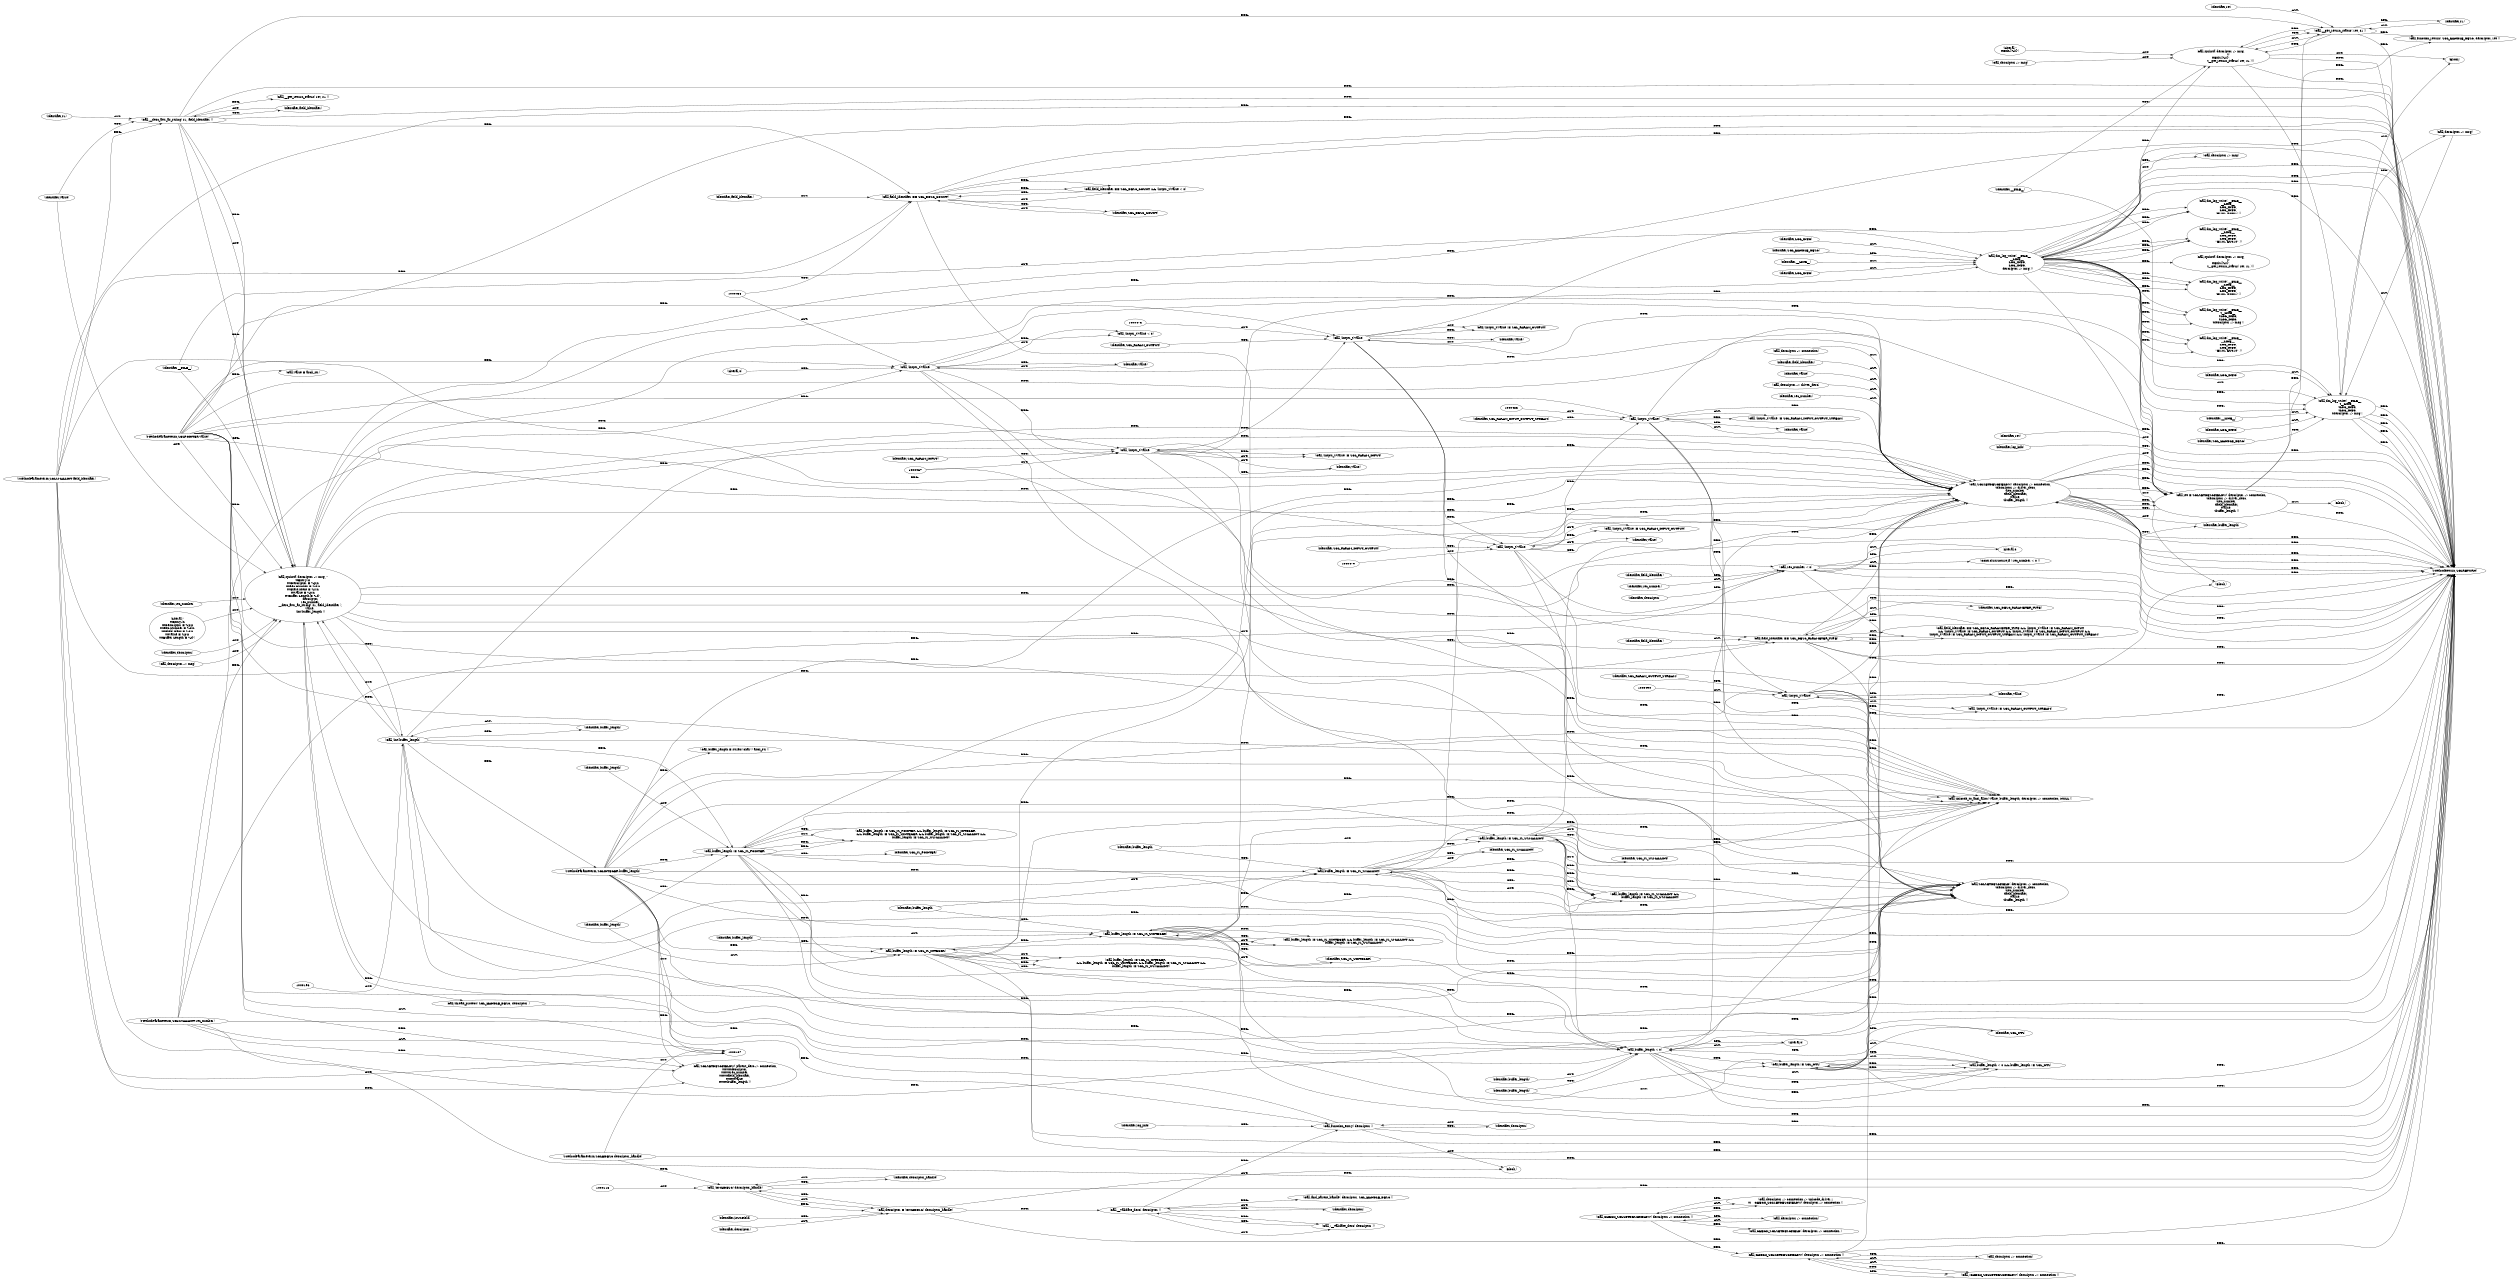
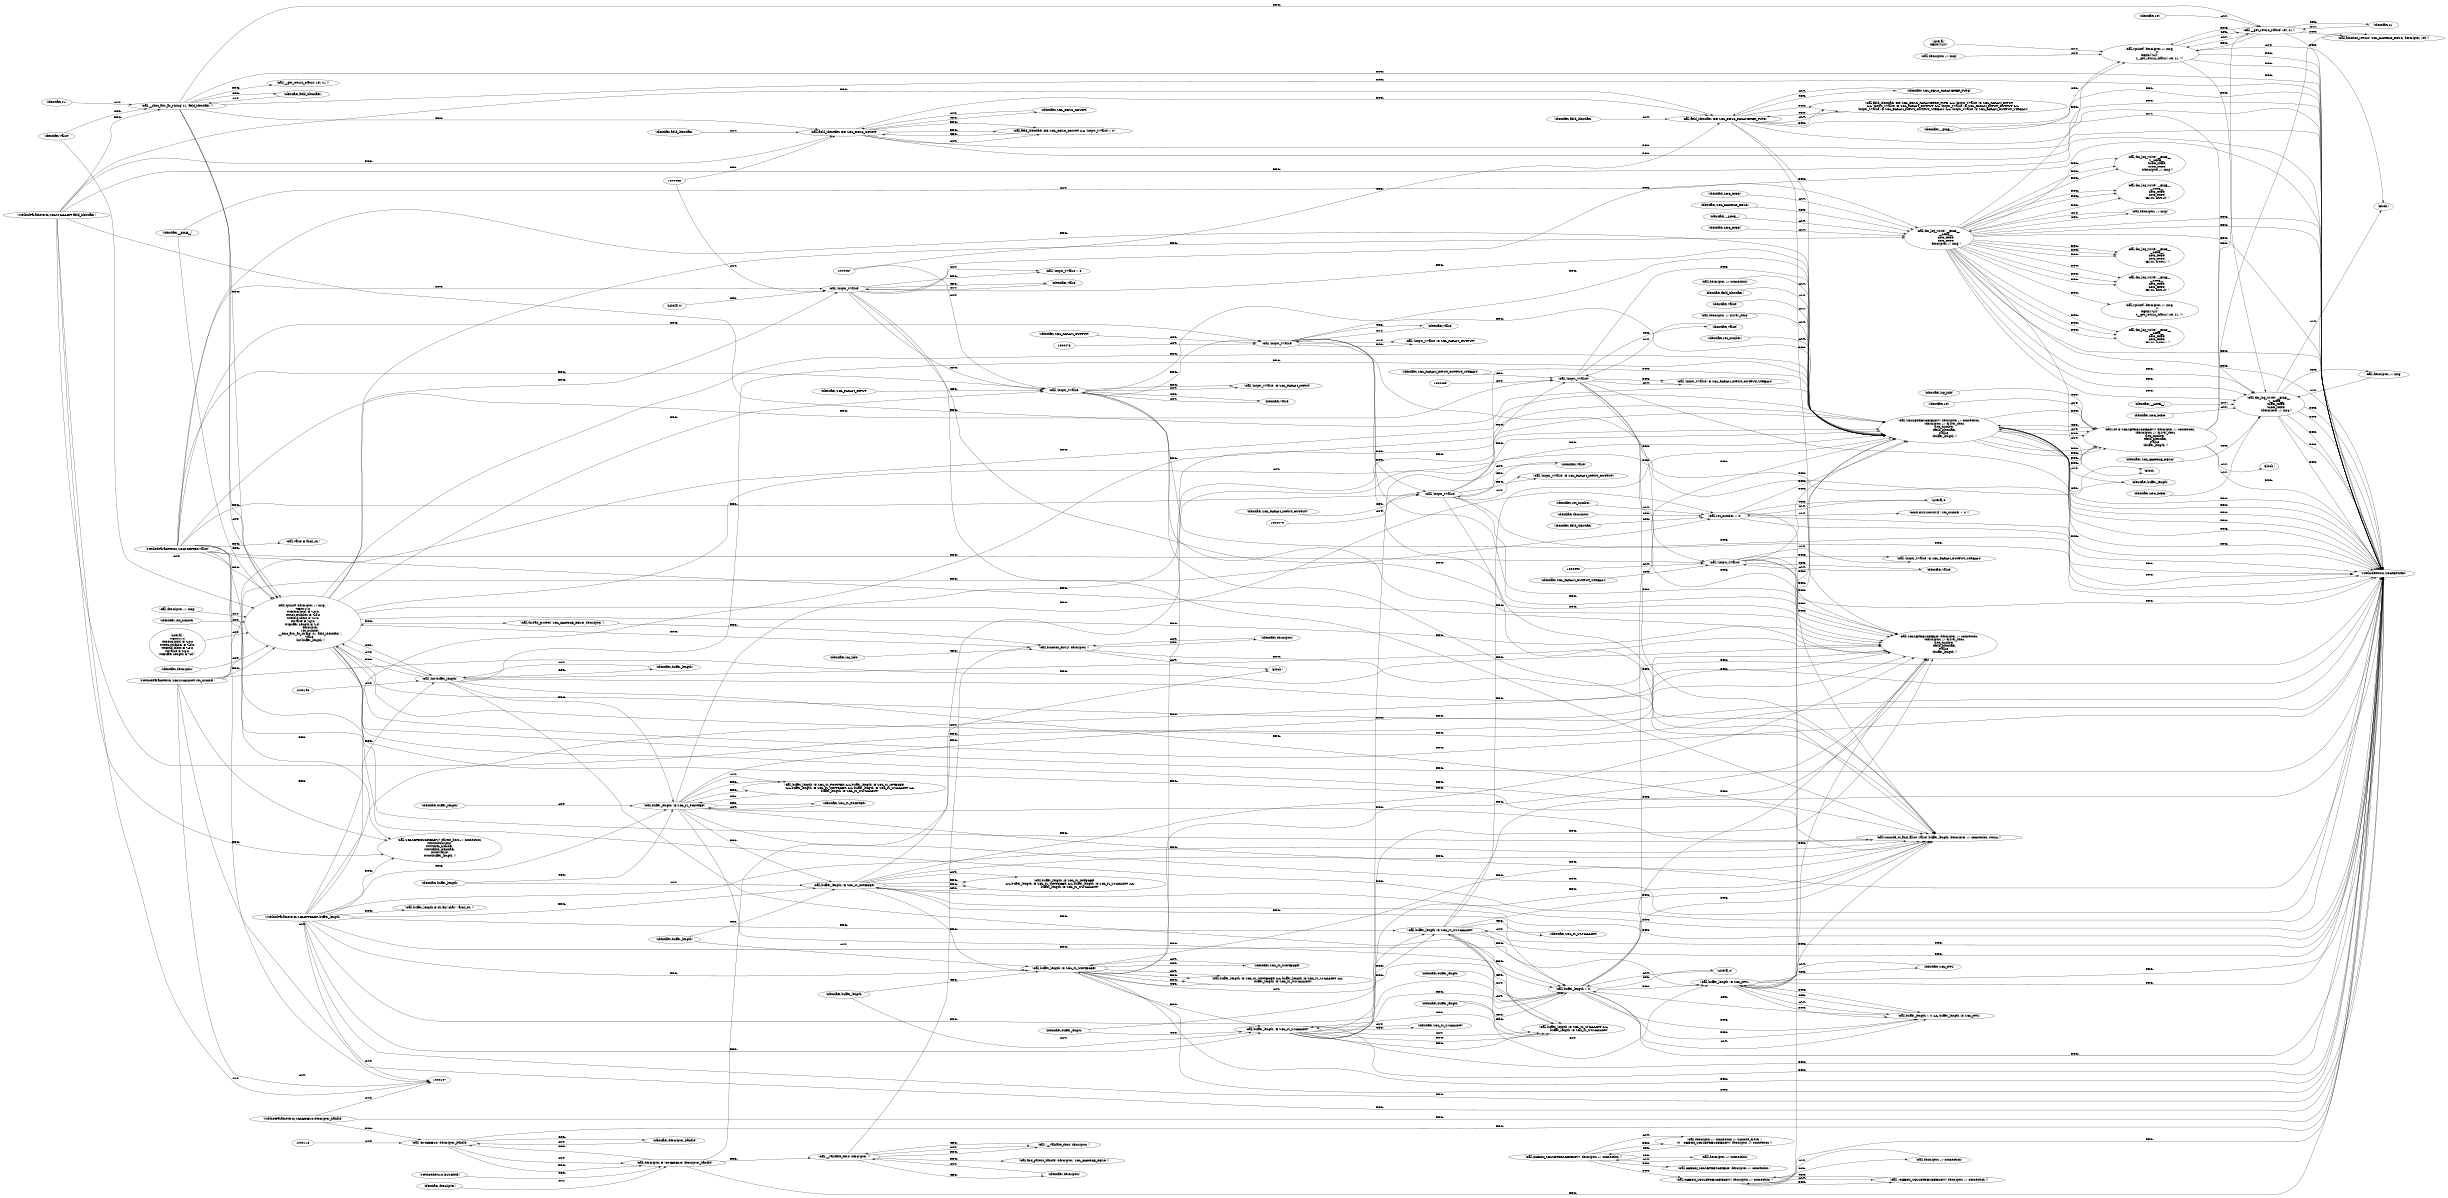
(499, 808) -> (361, 791)
none -> (765, 809)
(1511, 983) -> (1427, 994)
(735, 1218) -> (440, 1175)
